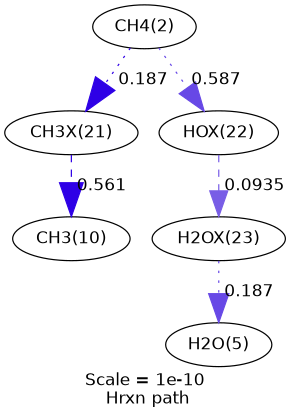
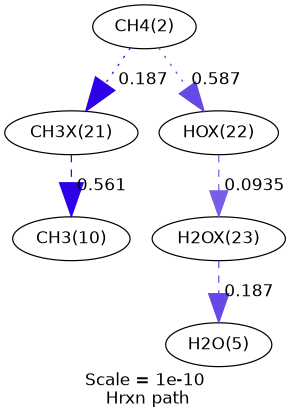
(219, 277) -> (219, 277)
